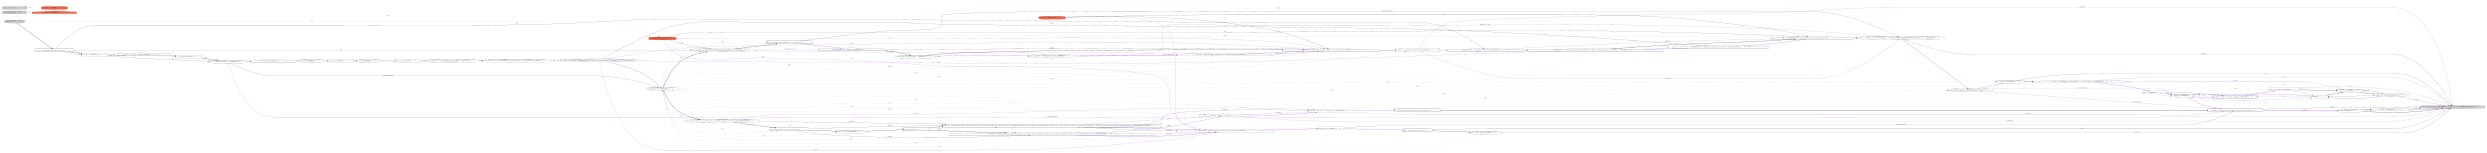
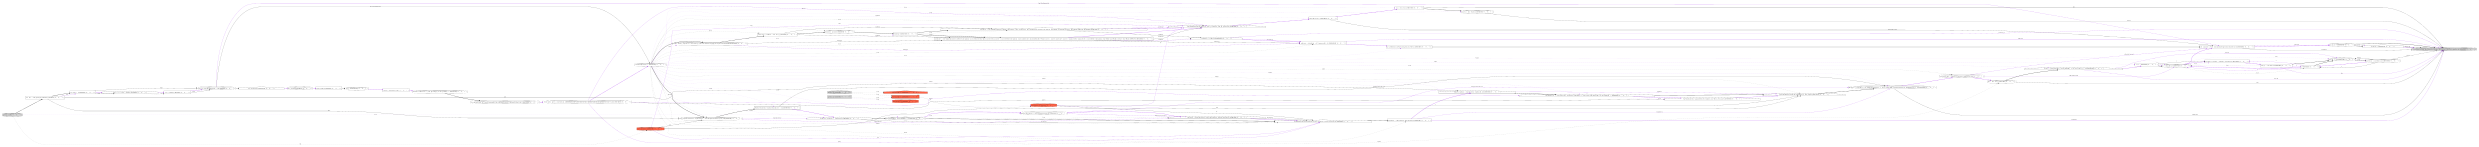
none -> (906, 97)
